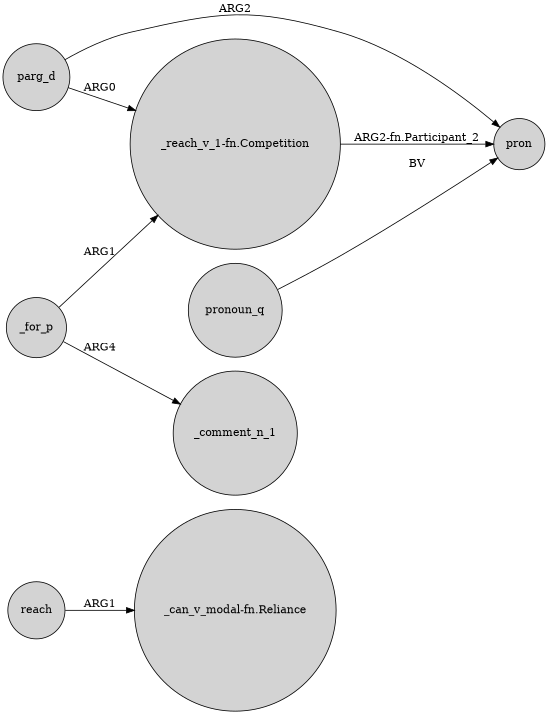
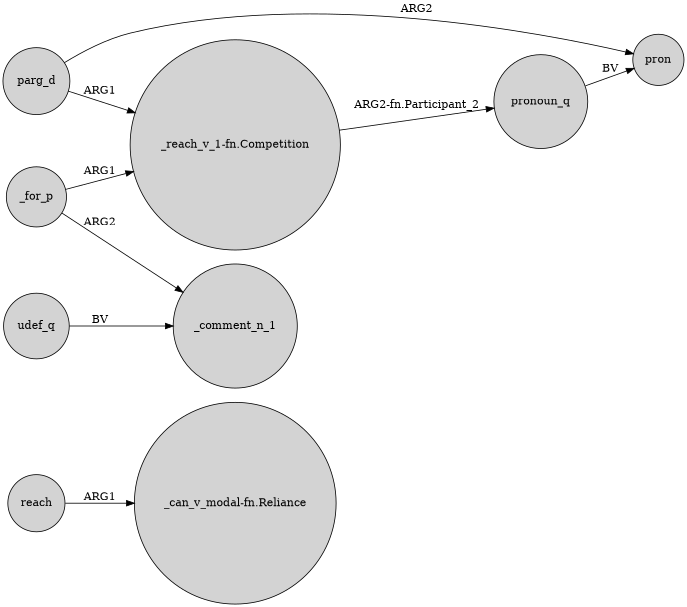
(100, 88) -> (100, 91)
(413, 144) -> (413, 120)
none -> (36, 326)
(100, 348) -> (100, 222)
